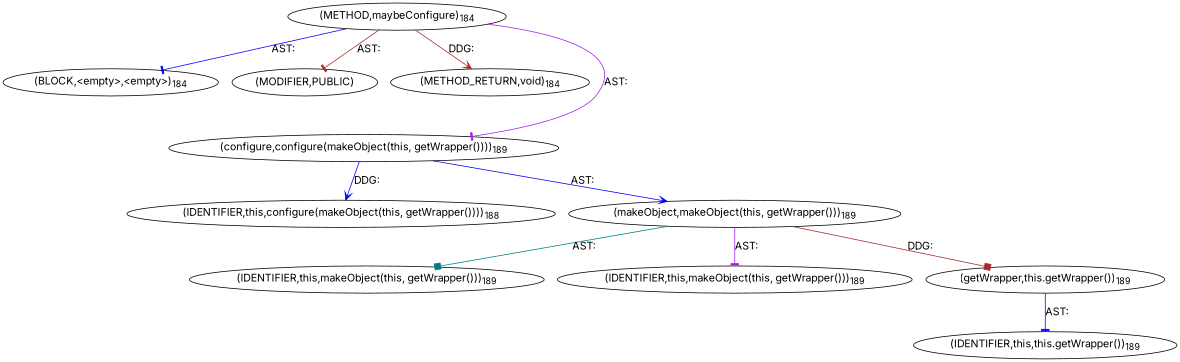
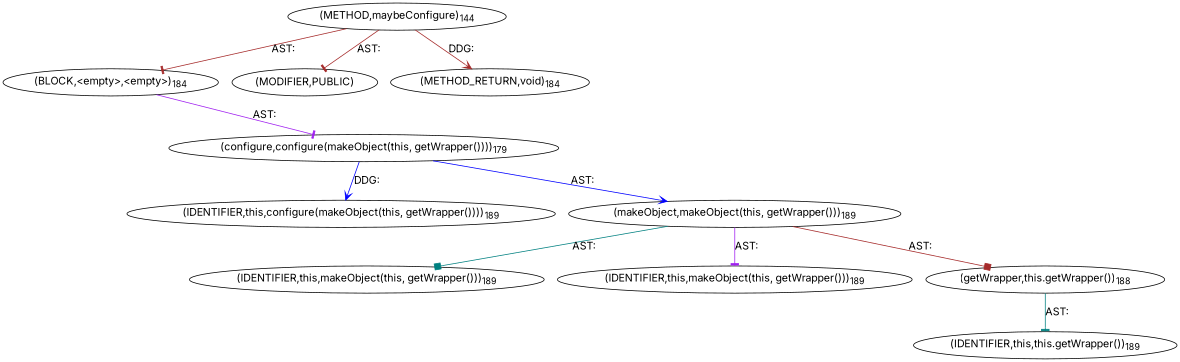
(467, 15) -> (467, 15)
(256, 49) -> (256, 49)
(602, 84) -> (234, 114)
(500, 147) -> (500, 147)
(492, 213) -> (492, 213)
(922, 247) -> (922, 247)
(1123, 278) -> (1123, 278)
(1045, 311) -> (1045, 311)
